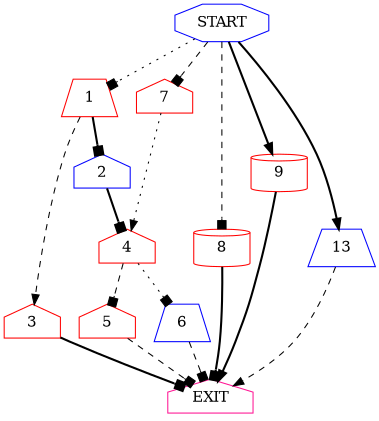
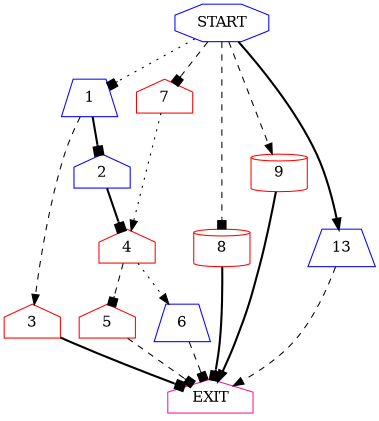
(249, 93) -> (249, 93)
(90, 98) -> (90, 98)
(150, 280) -> (150, 280)
